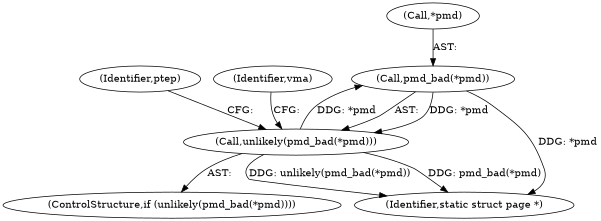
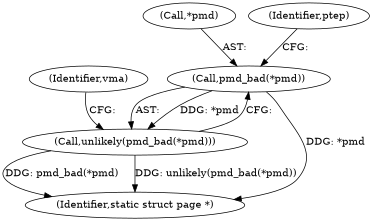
(214, 109) -> (282, 45)
(347, 111) -> (261, 111)
(172, 205) -> none
